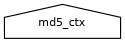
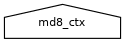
(63, 23) -> (63, 23)
